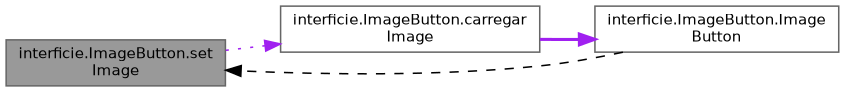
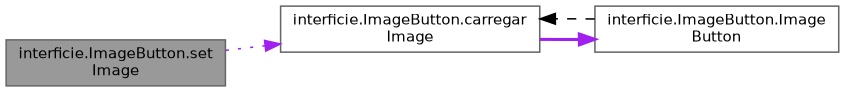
(433, 73) -> (575, 19)
